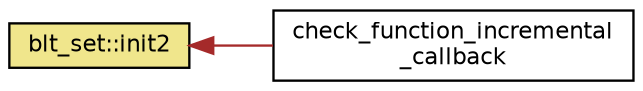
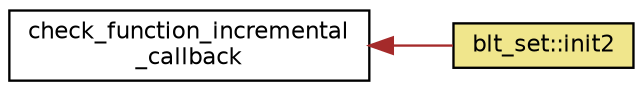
(243, 46) -> (423, 46)
